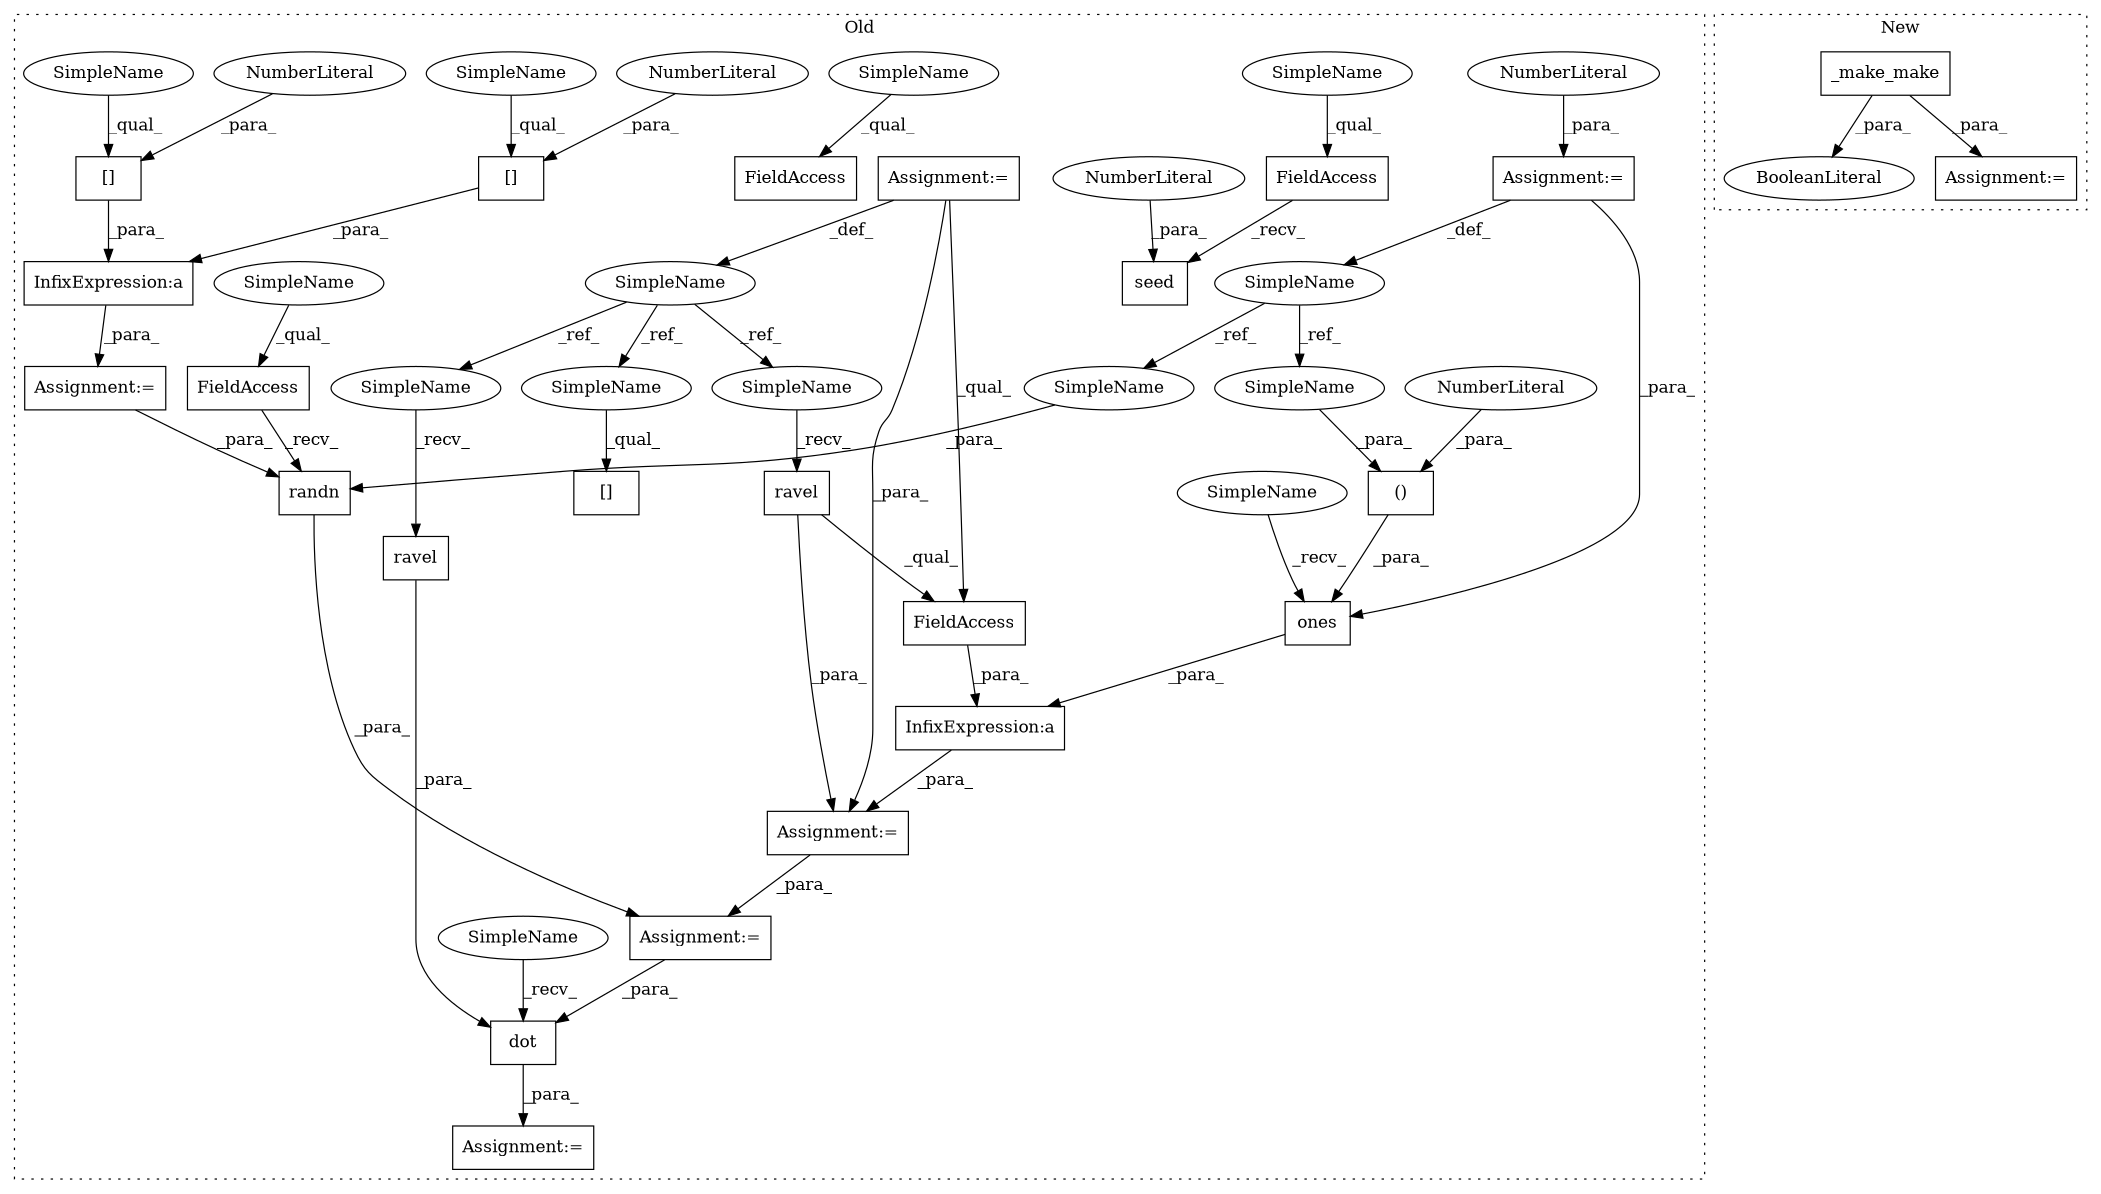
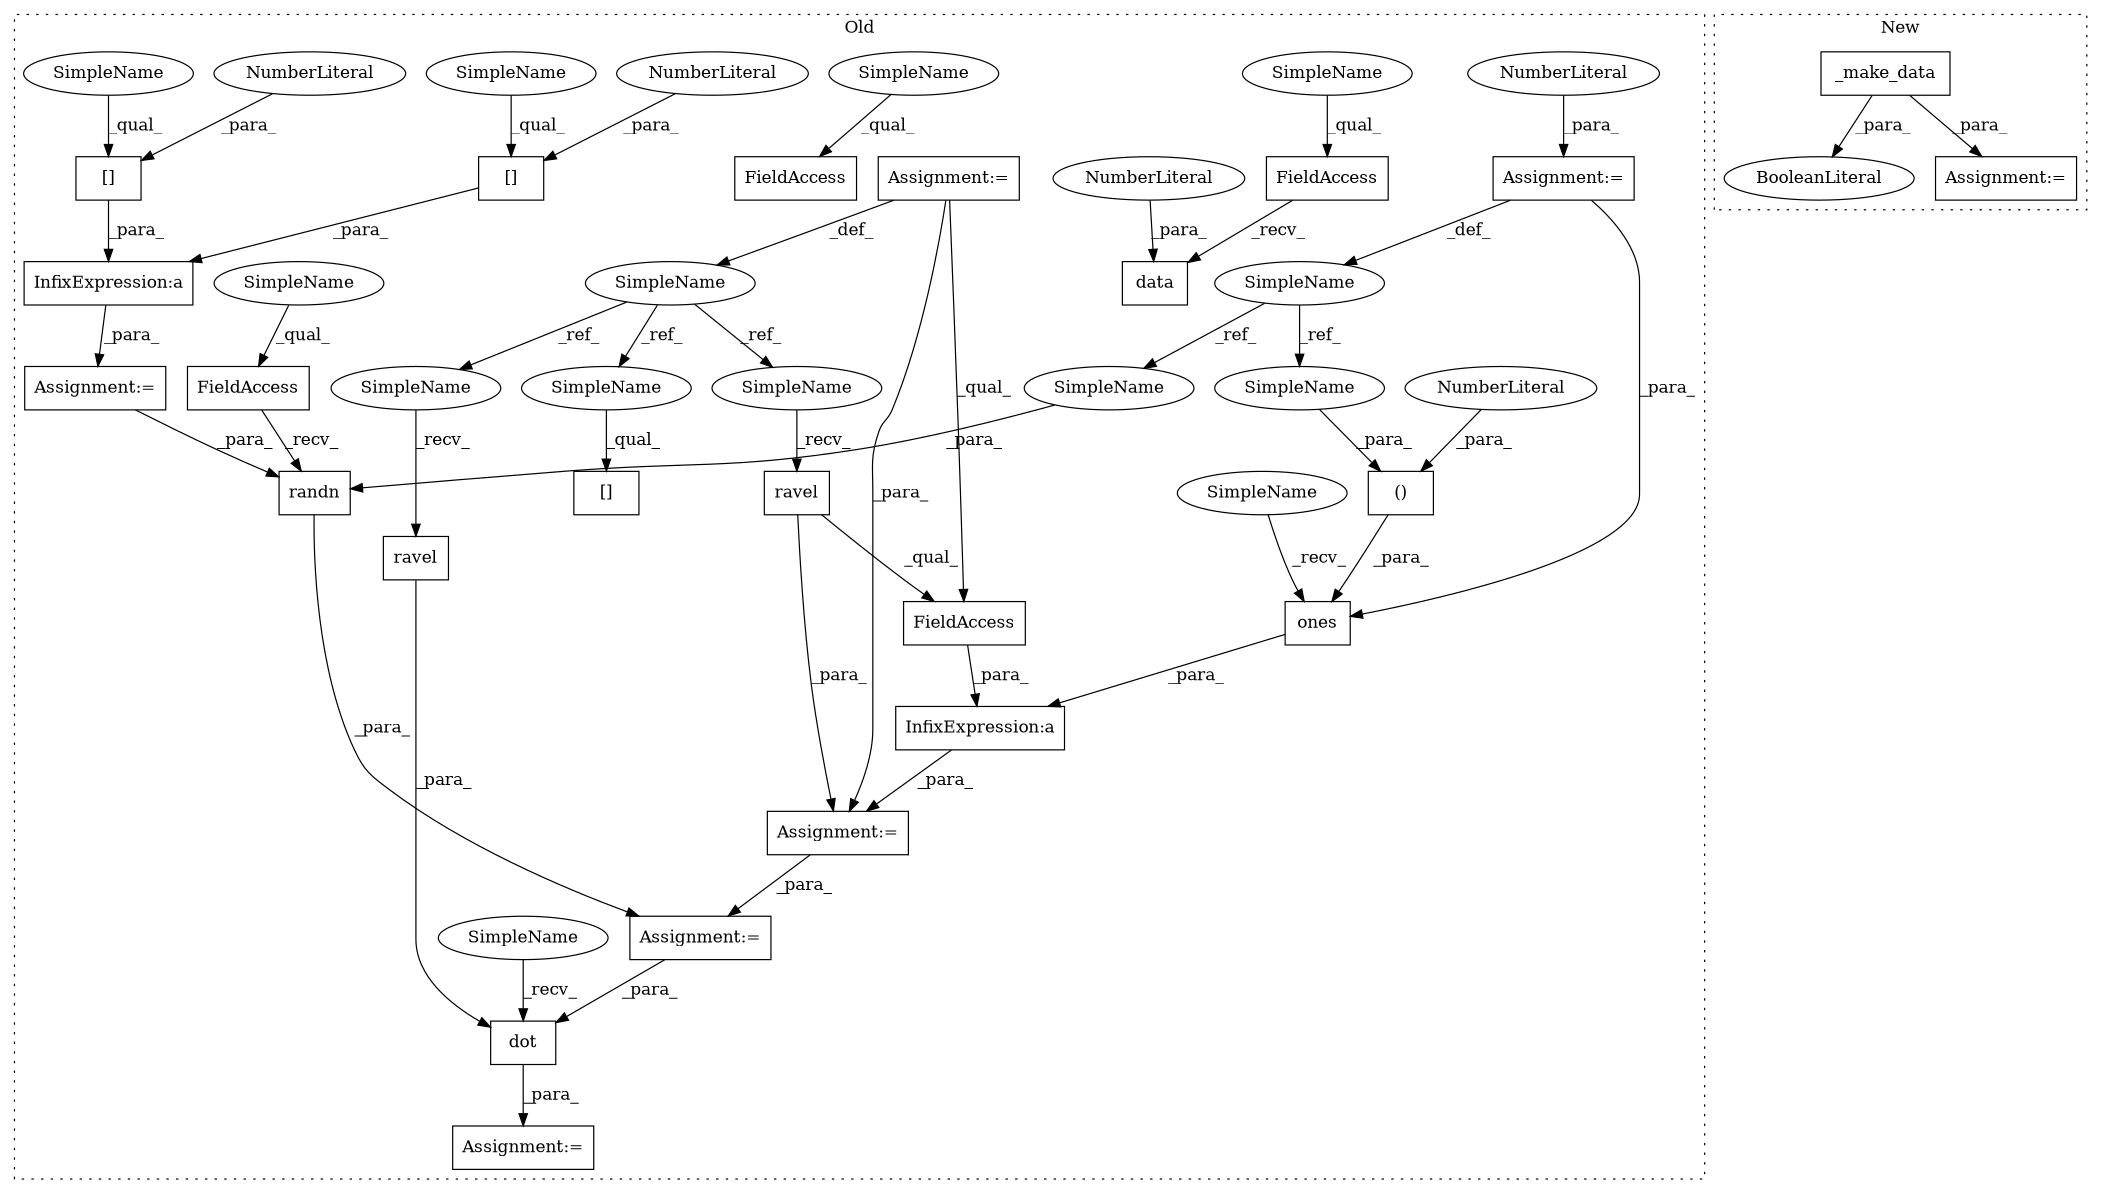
(1885, 74) -> (1885, 74)
(1155, 283) -> (1155, 283)
